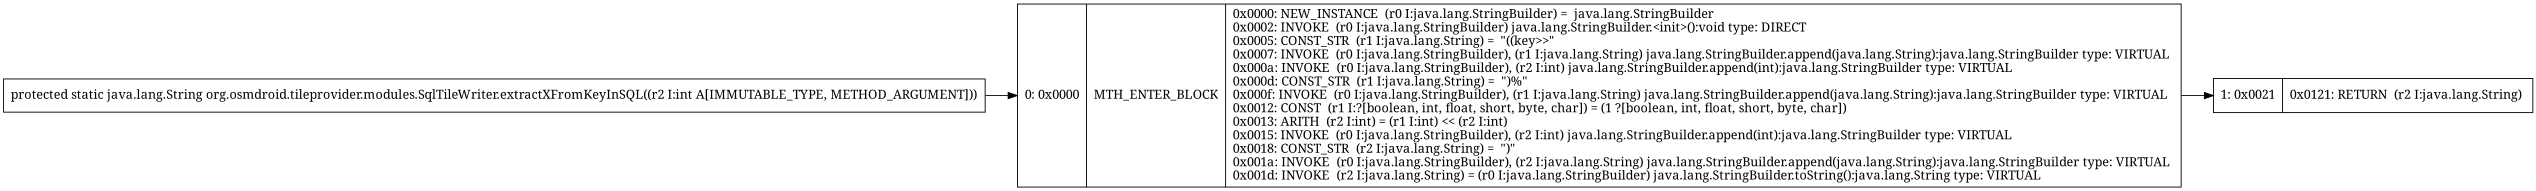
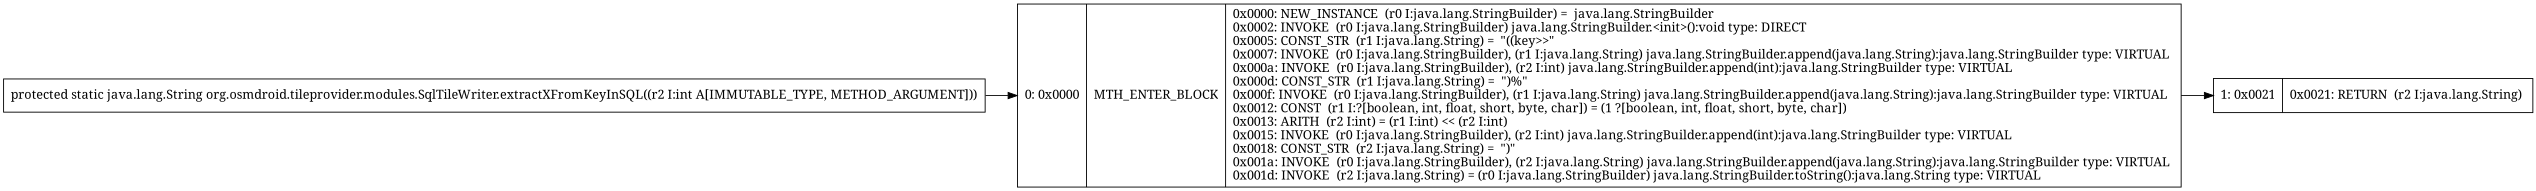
(2408, 95) -> (2408, 95)
